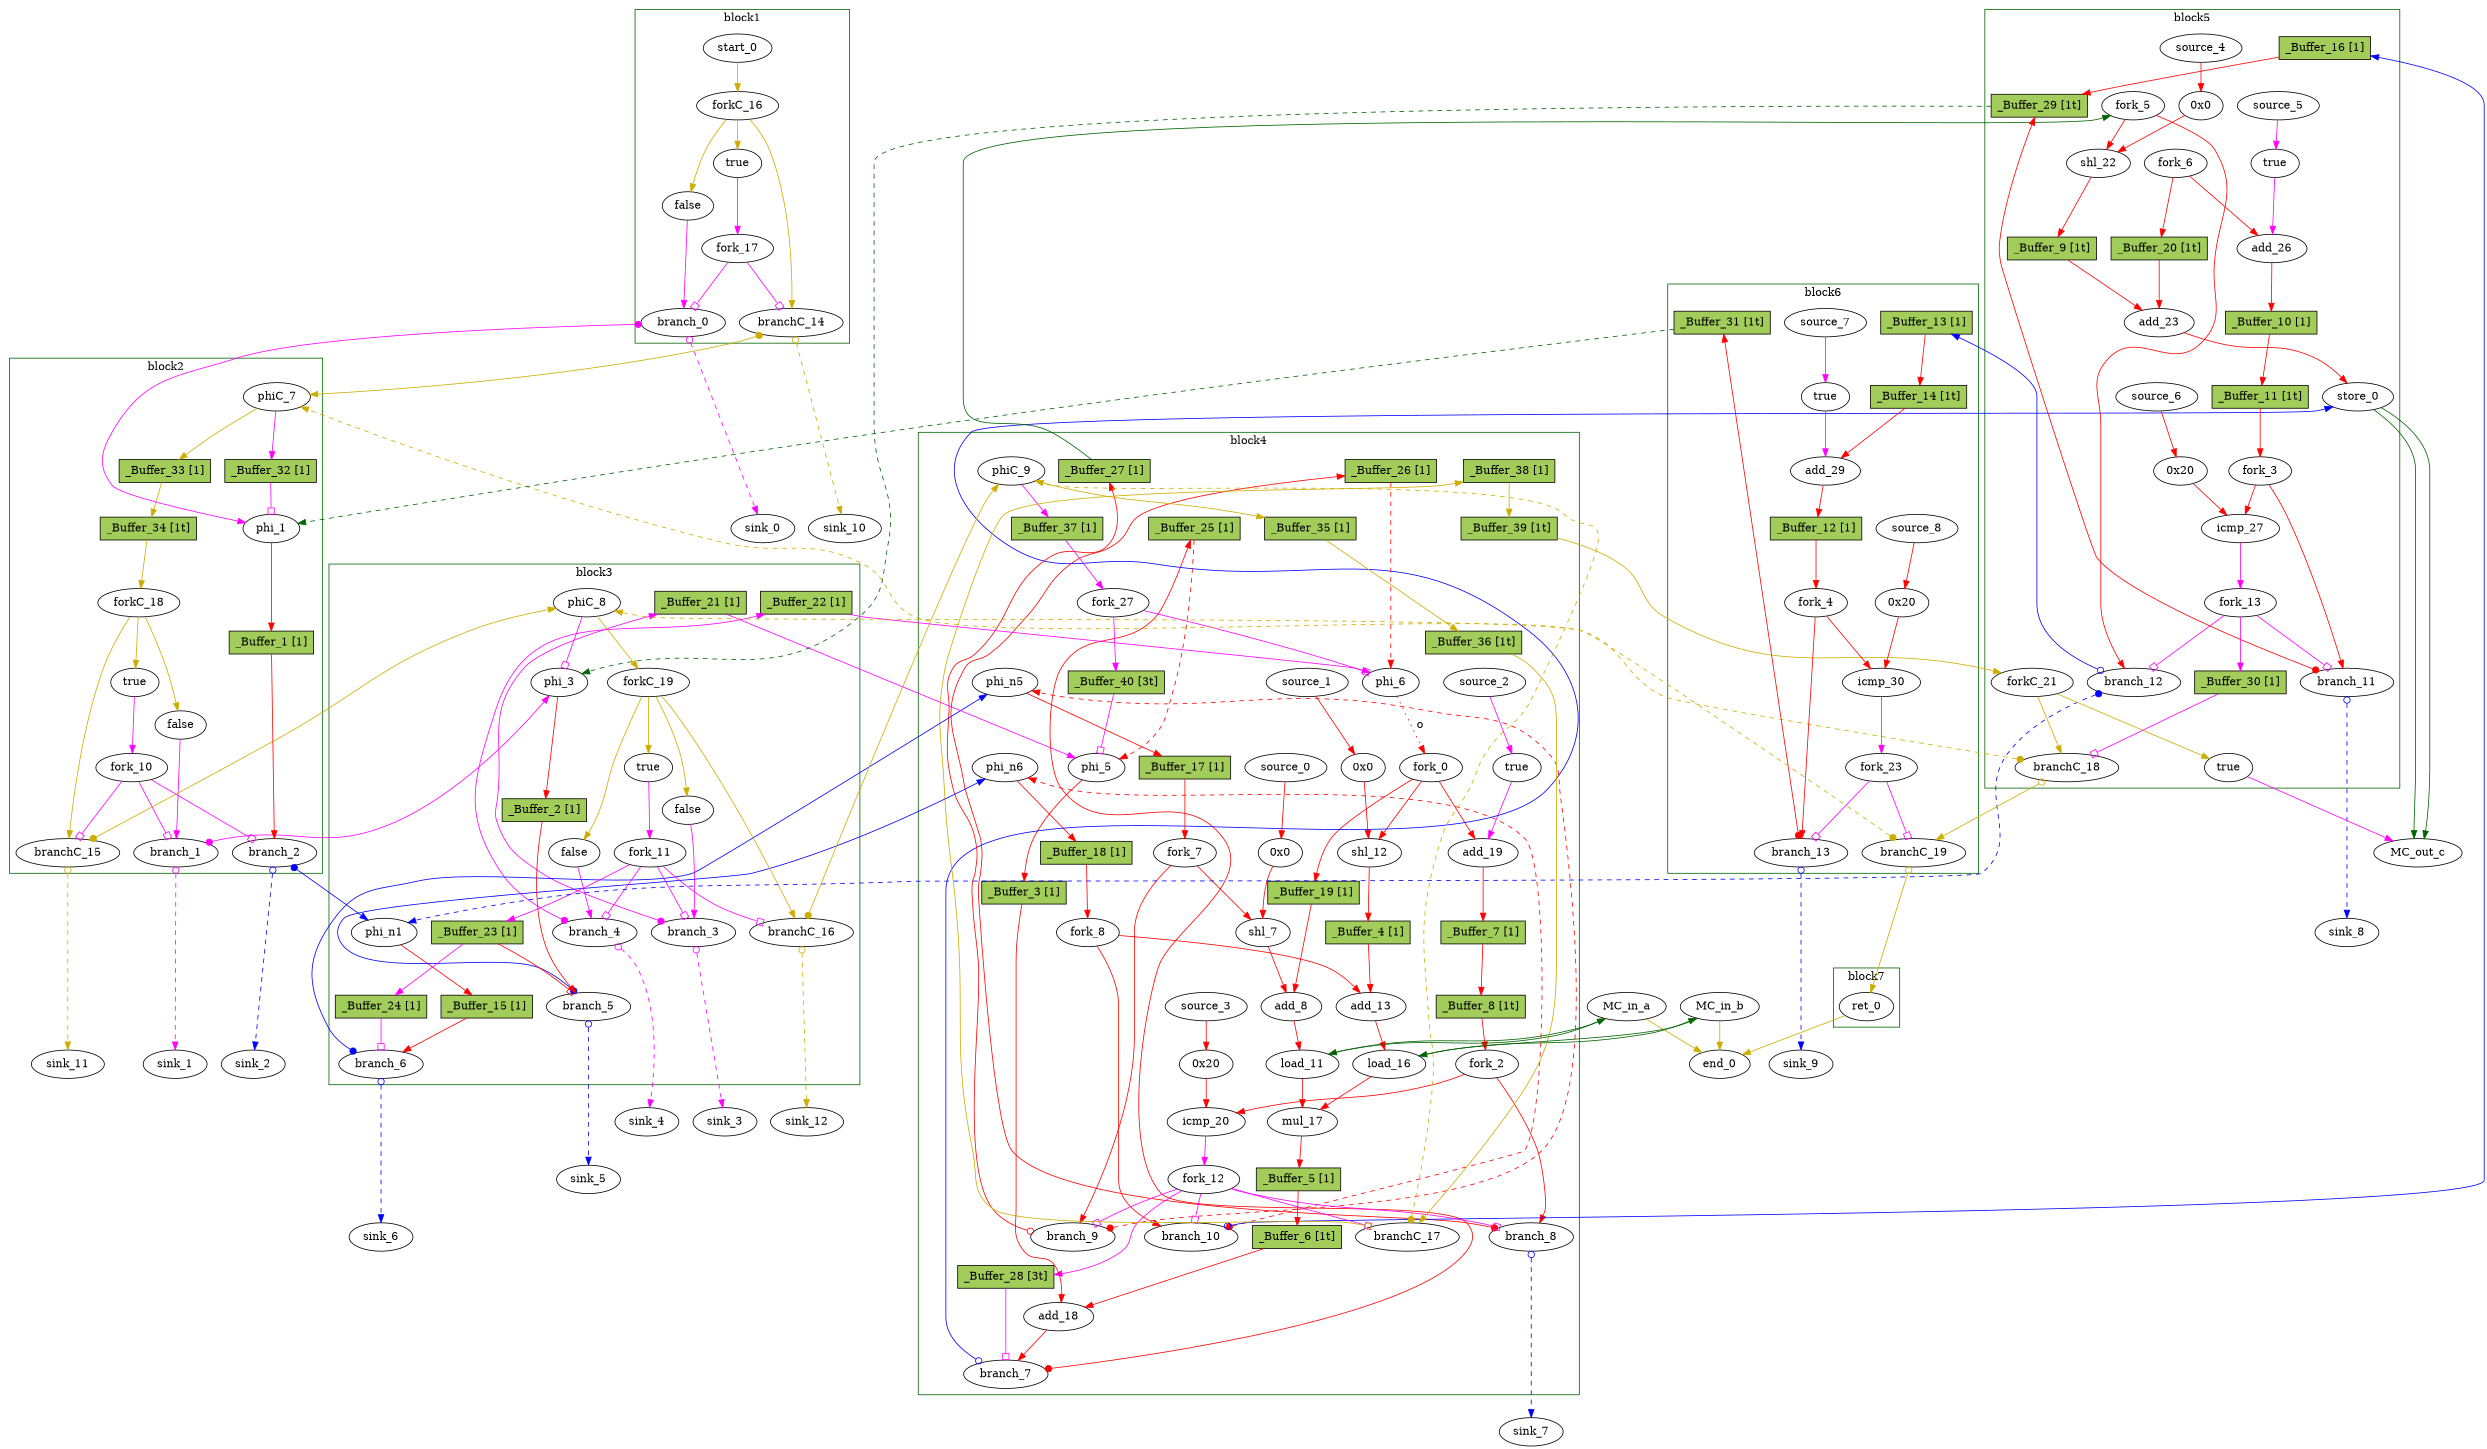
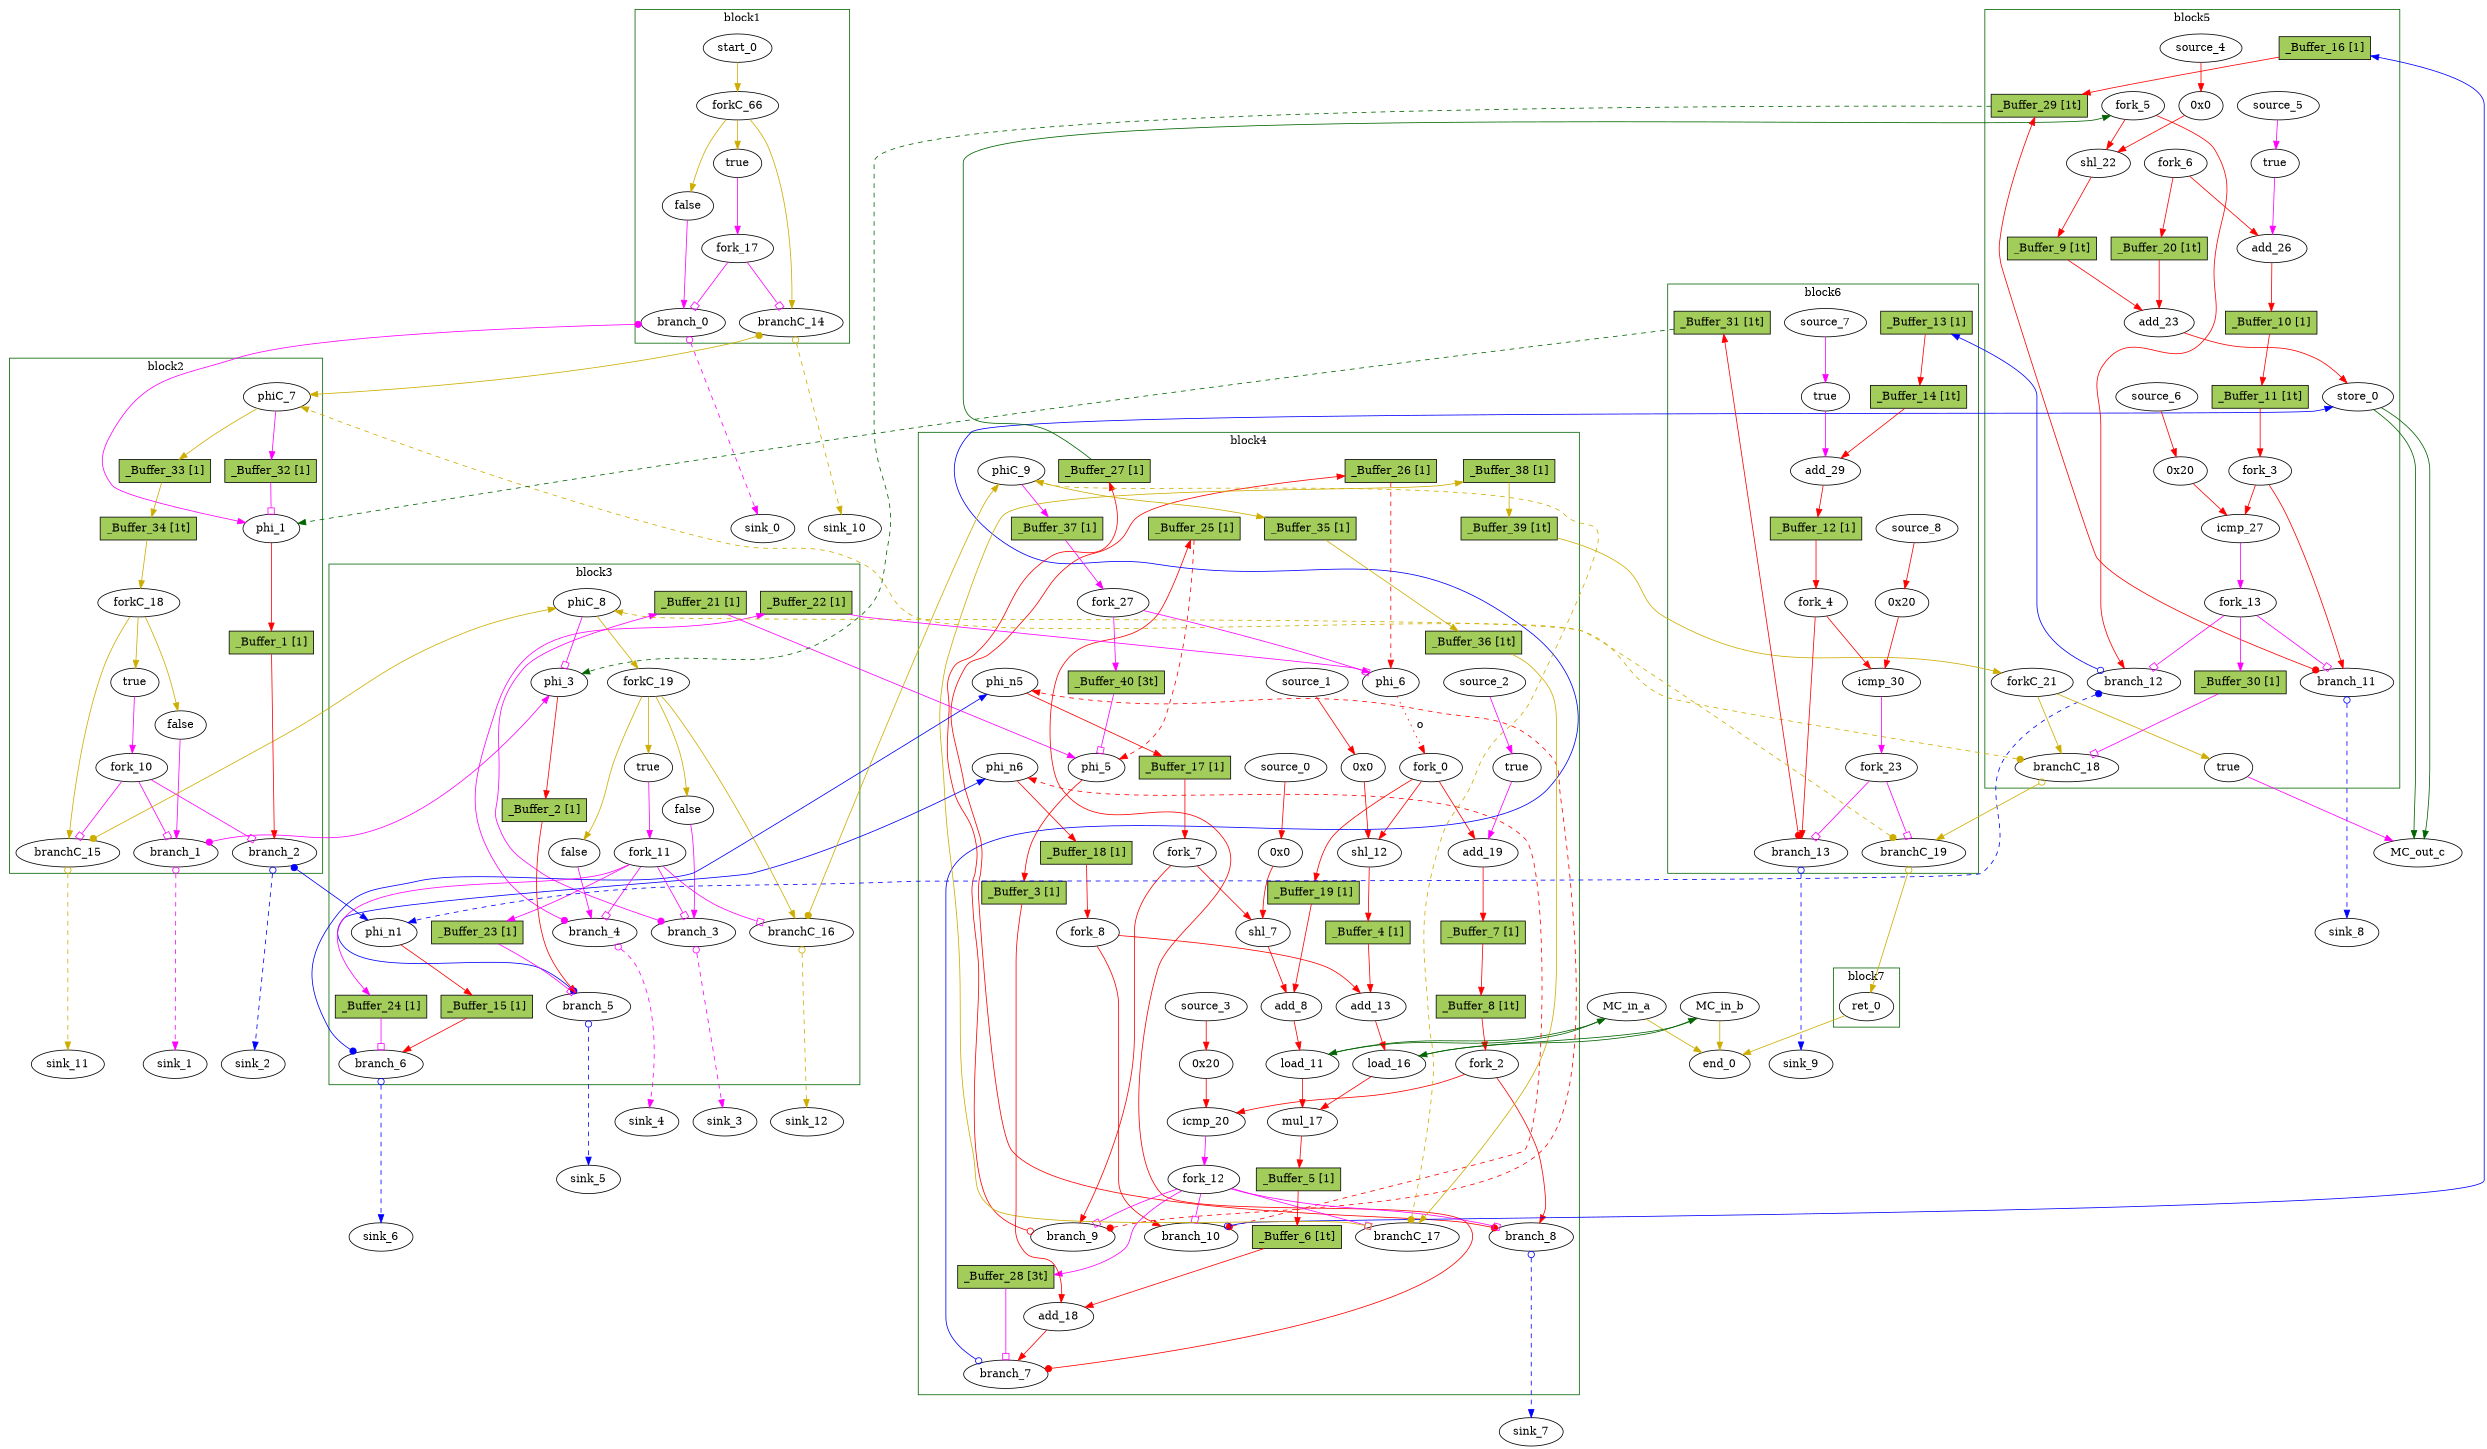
(738, 106) -> (738, 106)
(527, 960) -> (527, 960)
(428, 971) -> (444, 887)
